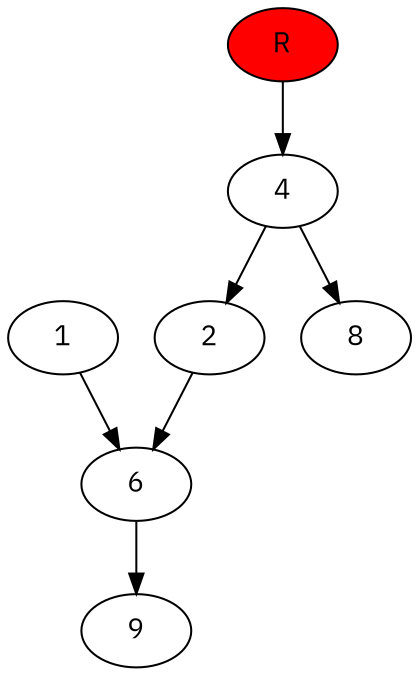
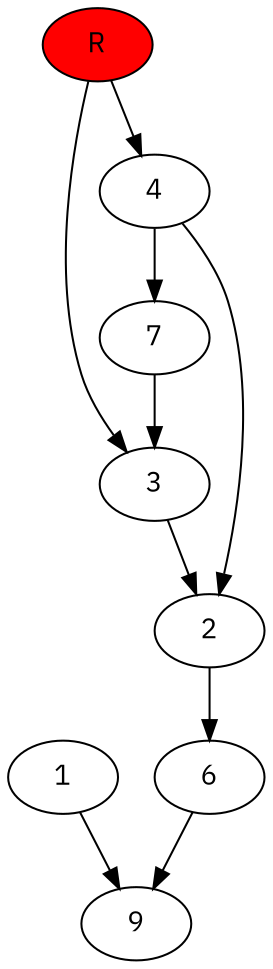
(356, 338) -> (155, 338)
(95, 402) -> (95, 841)
none -> (155, 484)
